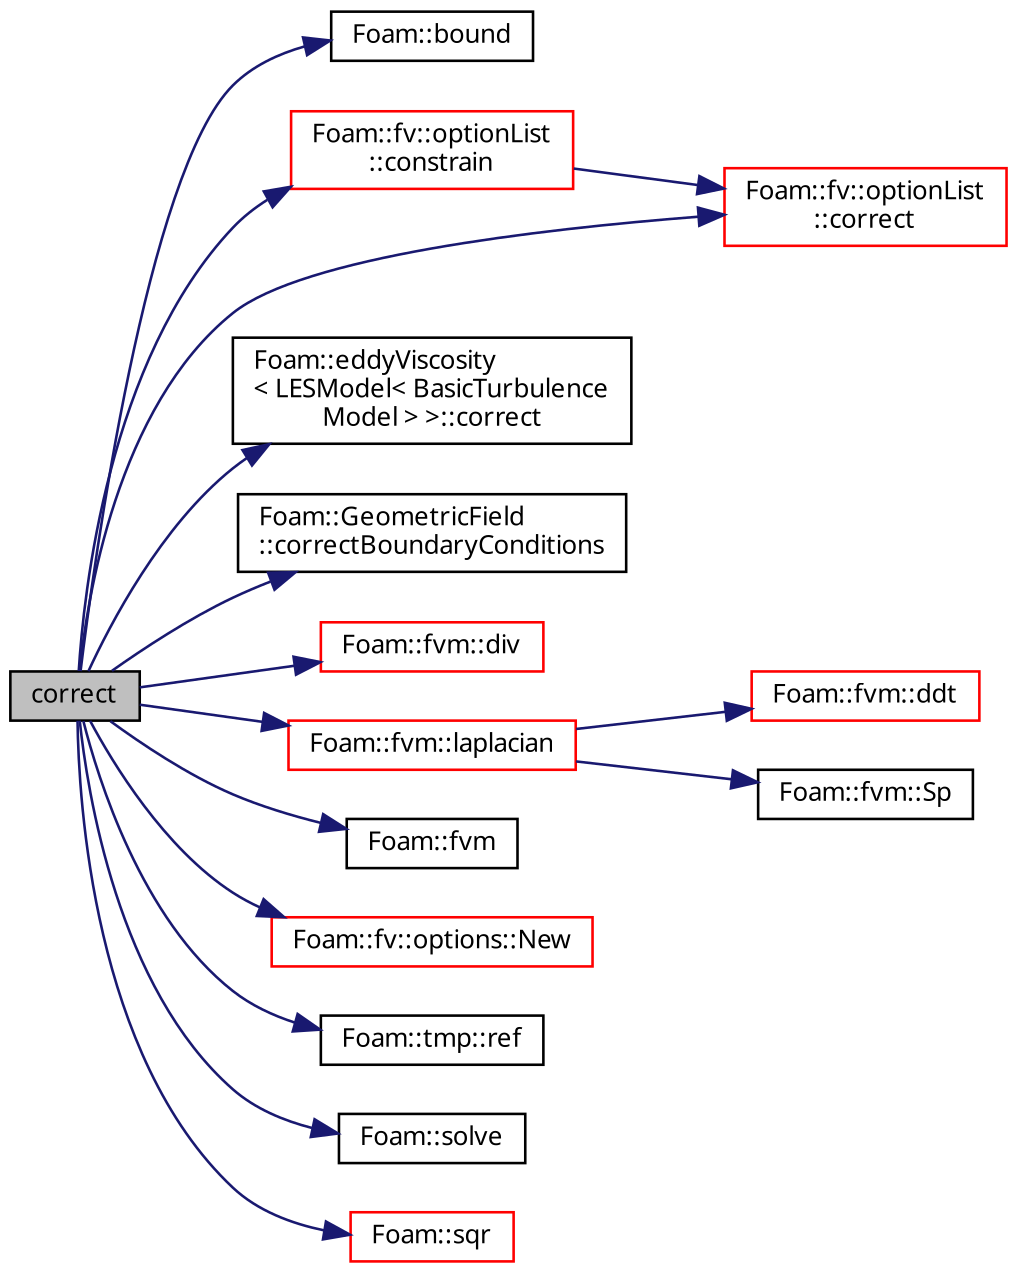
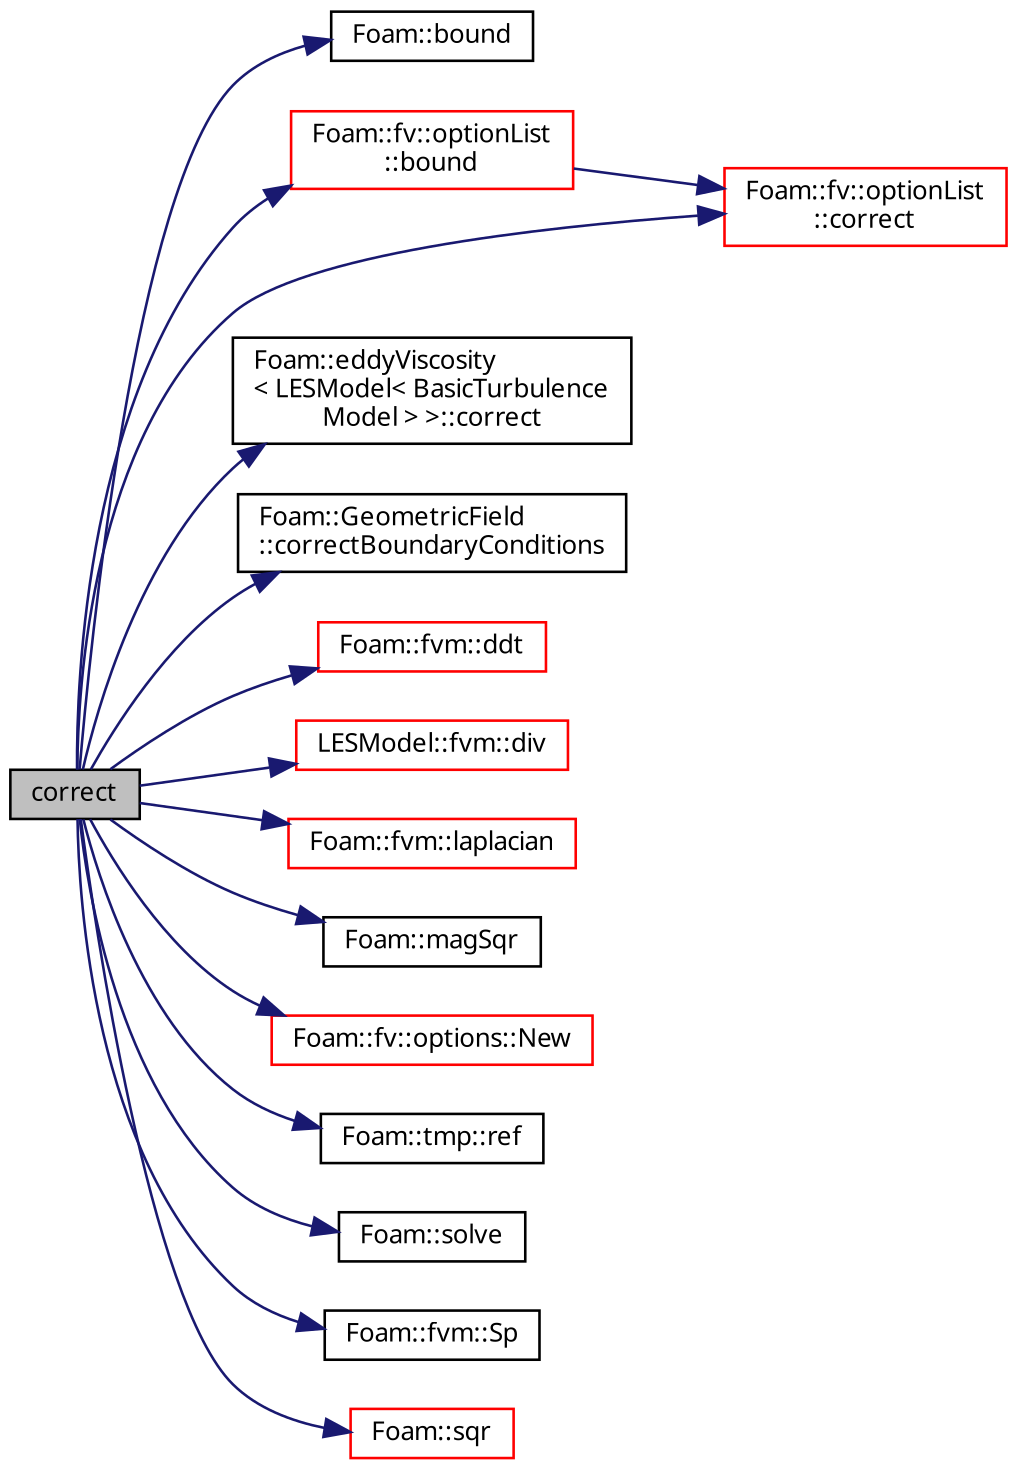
(432, 150) -> (432, 150)
(432, 647) -> (432, 745)
(651, 720) -> (197, 714)
(654, 770) -> (173, 1209)
(432, 844) -> (432, 942)
